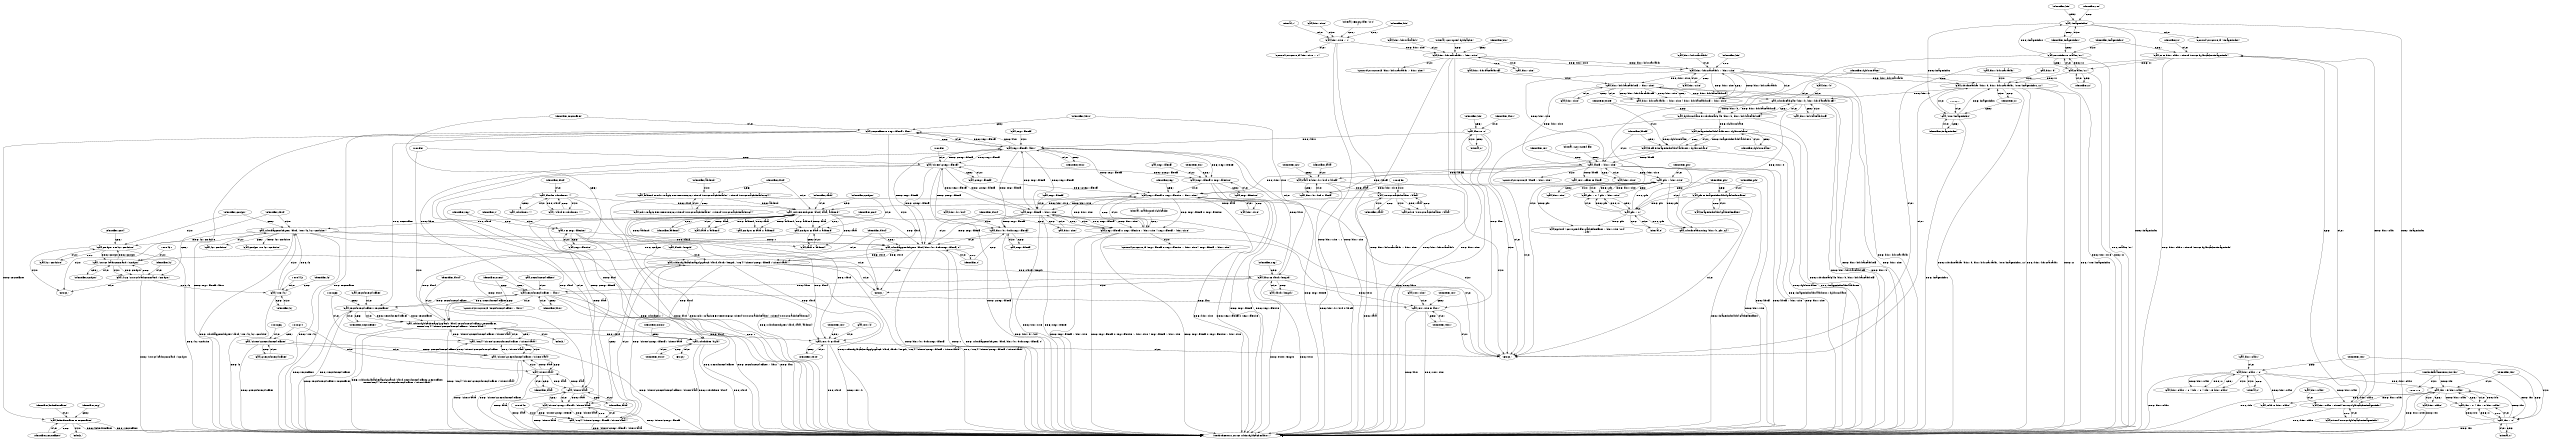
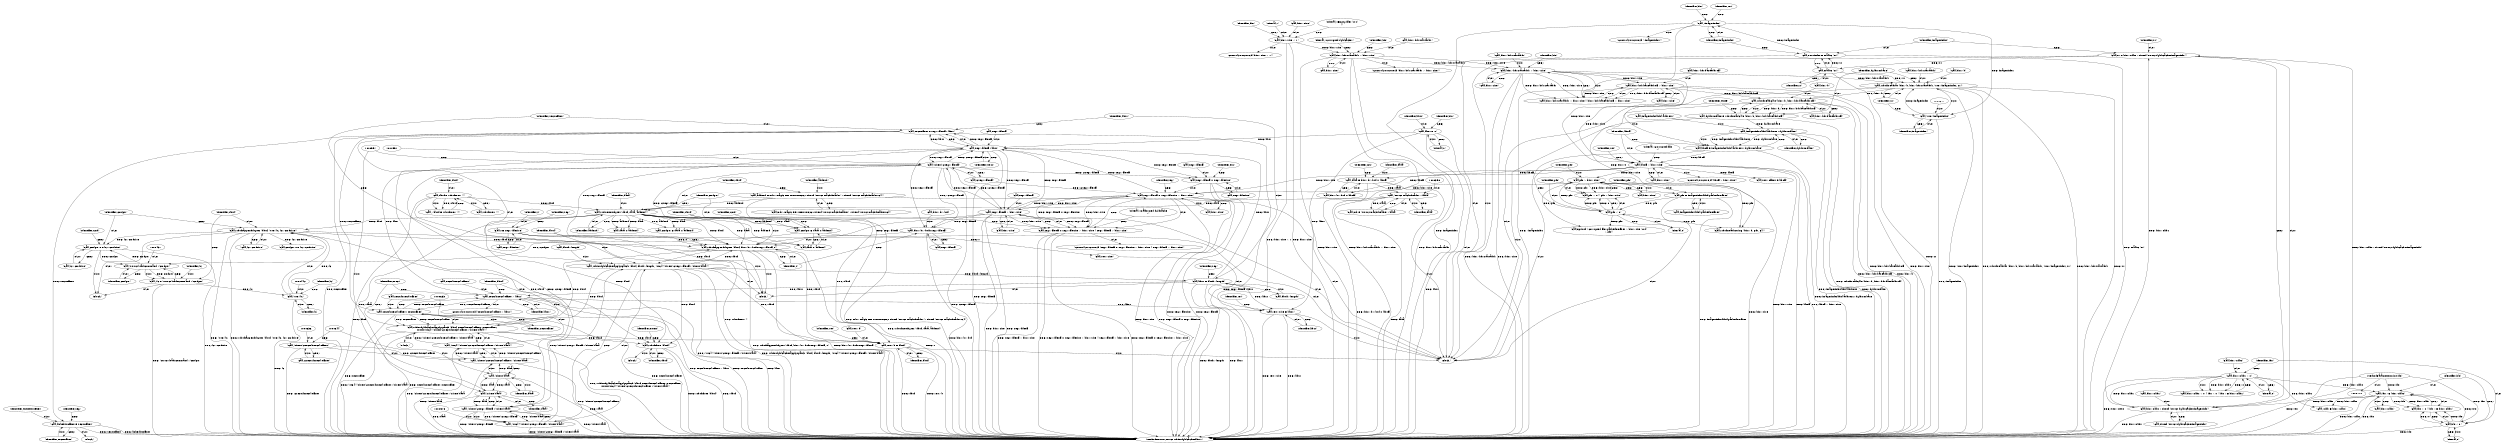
none -> (1654, 116)
(706, 342) -> (656, 345)
(800, 420) -> (790, 237)
